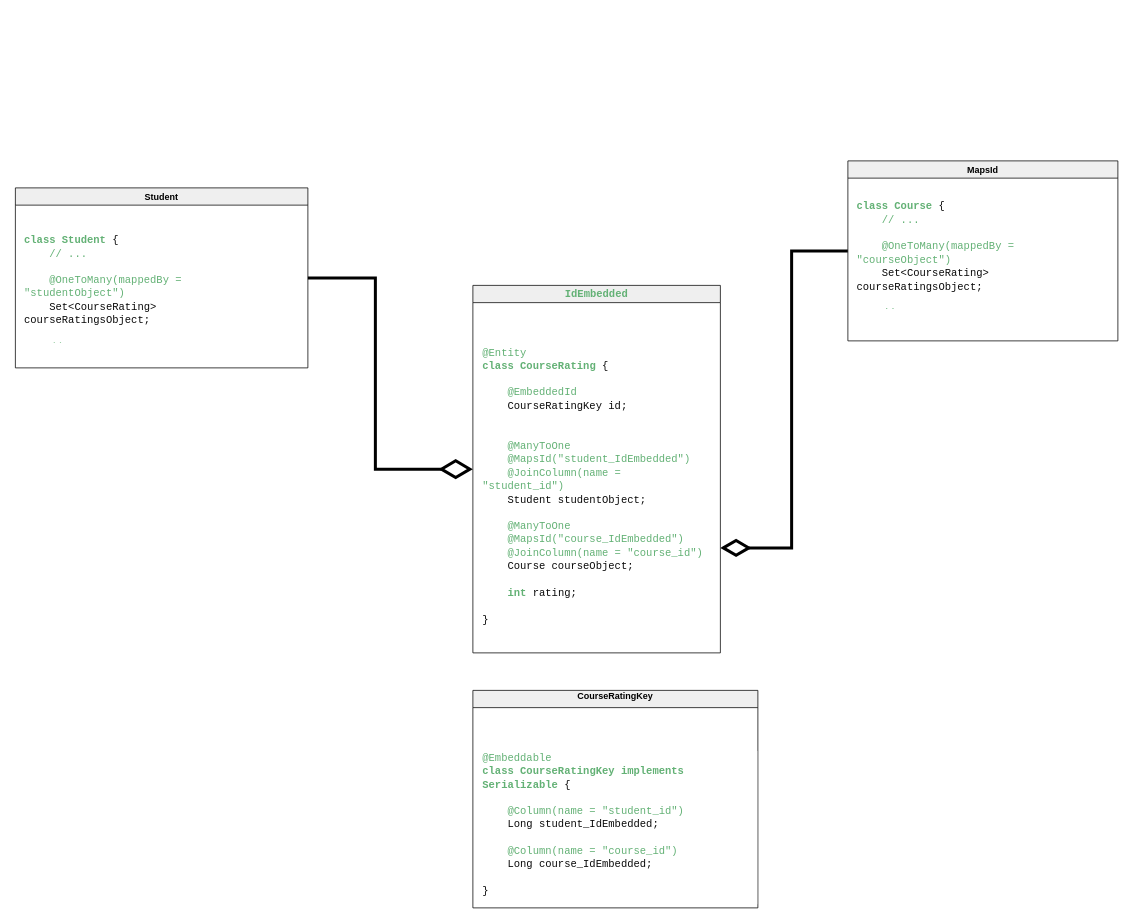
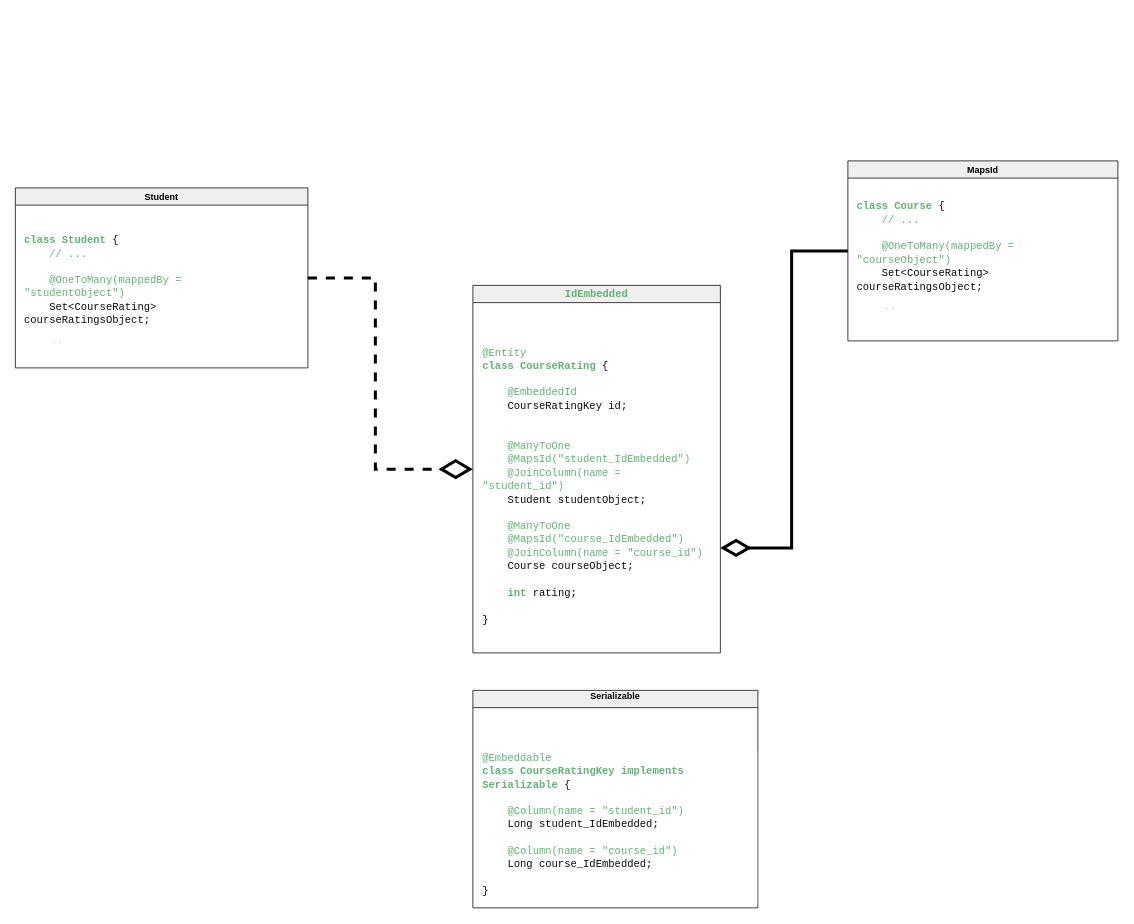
(375, 373) -> (375, 373)
(615, 699) -> (615, 699)
